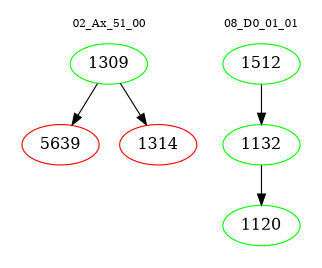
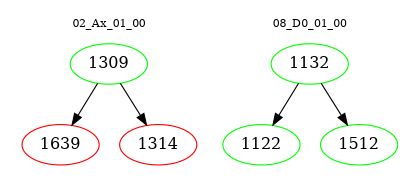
(109, 24) -> (109, 24)
(261, 24) -> (310, 24)
(261, 99) -> (331, 99)
(61, 145) -> (61, 145)
(261, 226) -> (261, 145)
